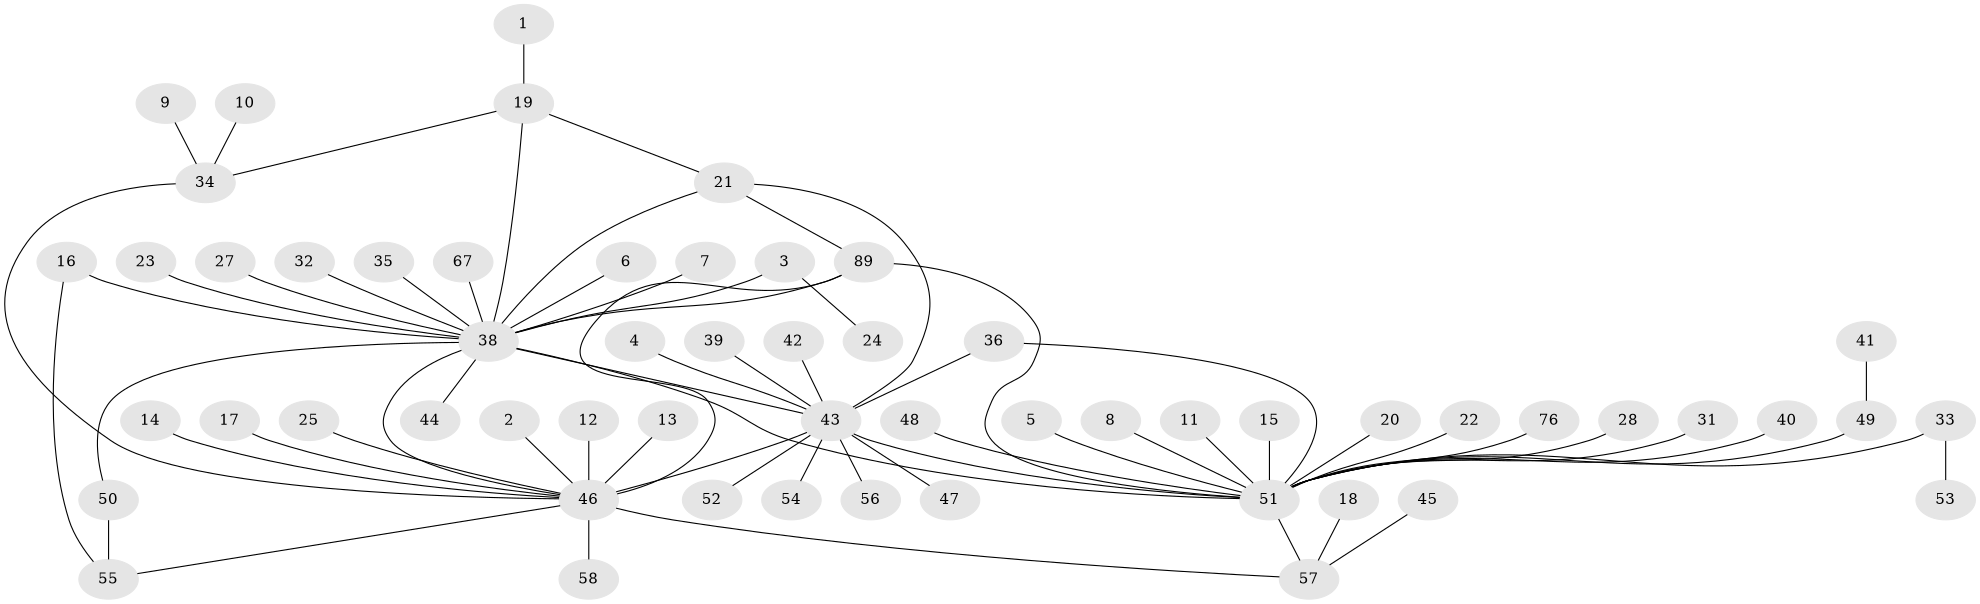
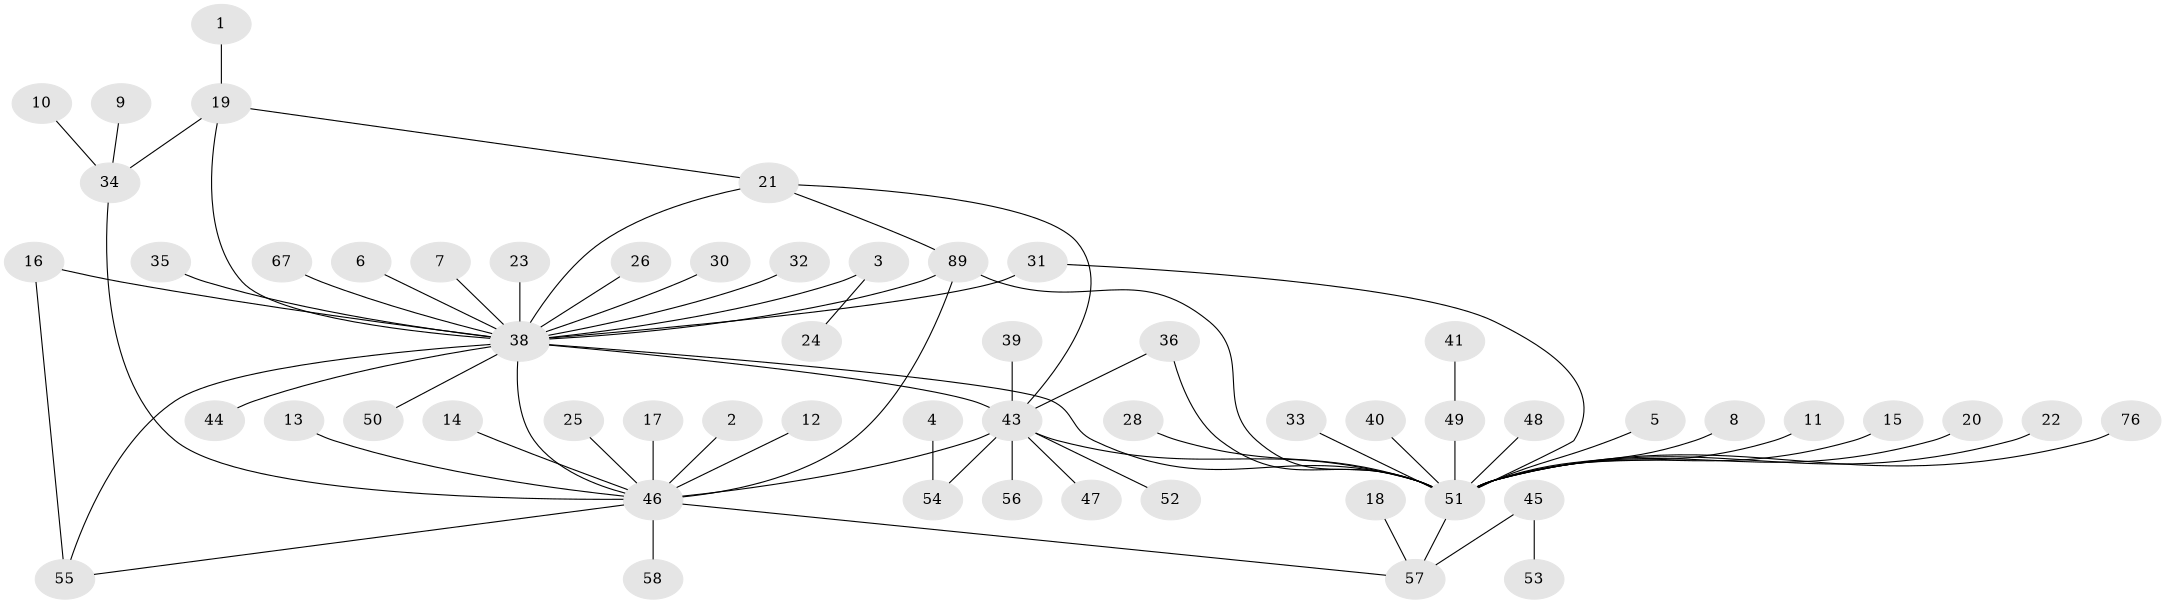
(225, 262) -> (641, 262)
none -> (720, 262)
none -> (854, 307)
(794, 341) -> none
(732, 382) -> (933, 460)
(1946, 460) -> (1534, 540)
(109, 540) -> (235, 378)
